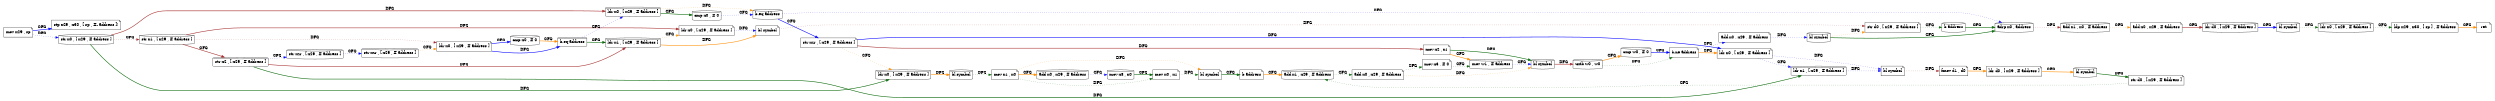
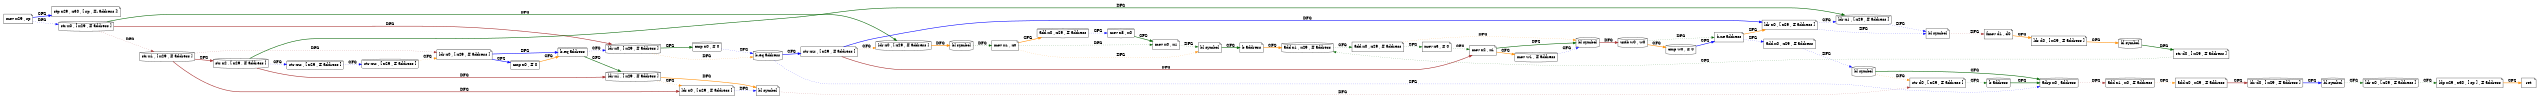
(130, 38) -> (130, 39)
(1459, 66) -> (1459, 49)
